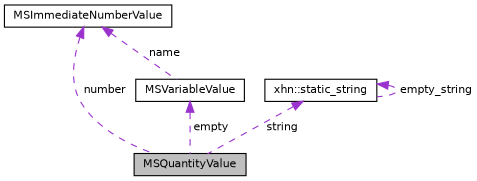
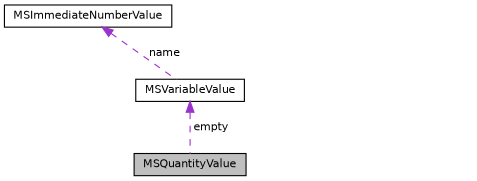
(321, 90) -> none
(88, 112) -> none
